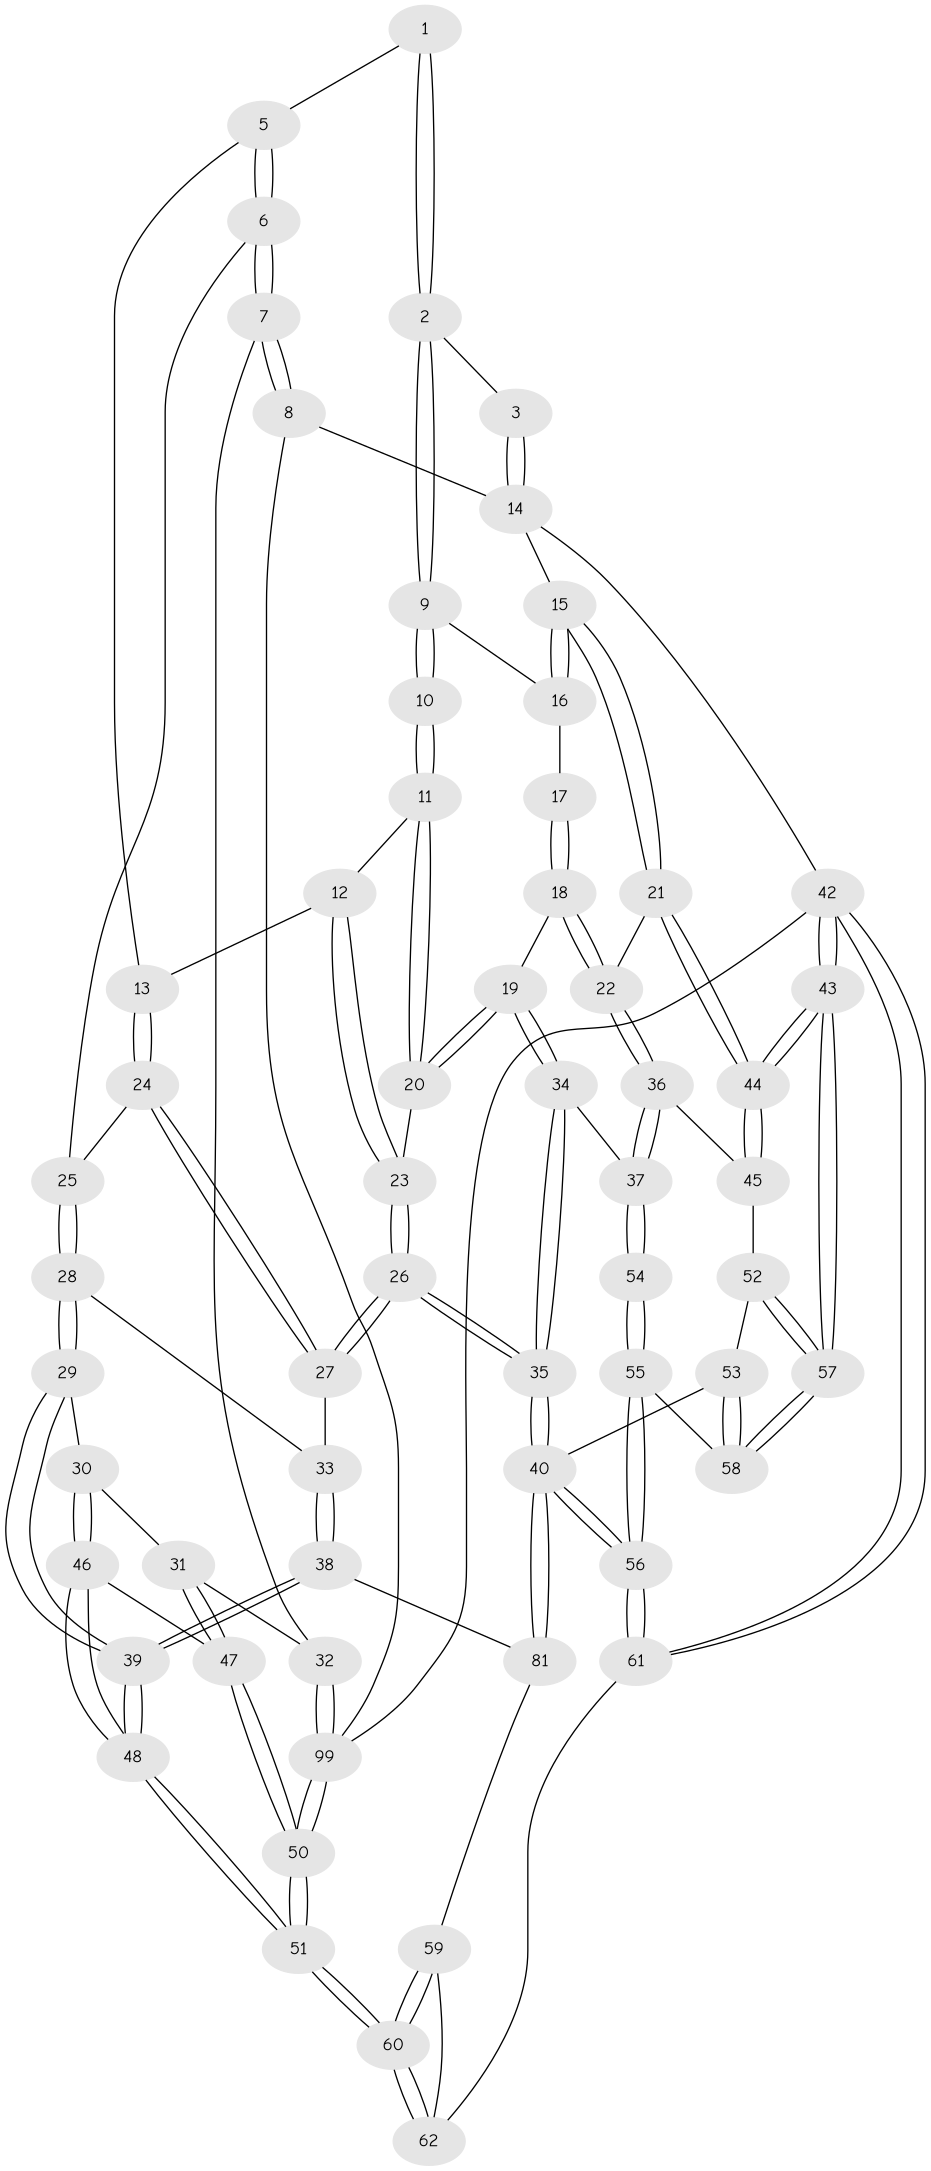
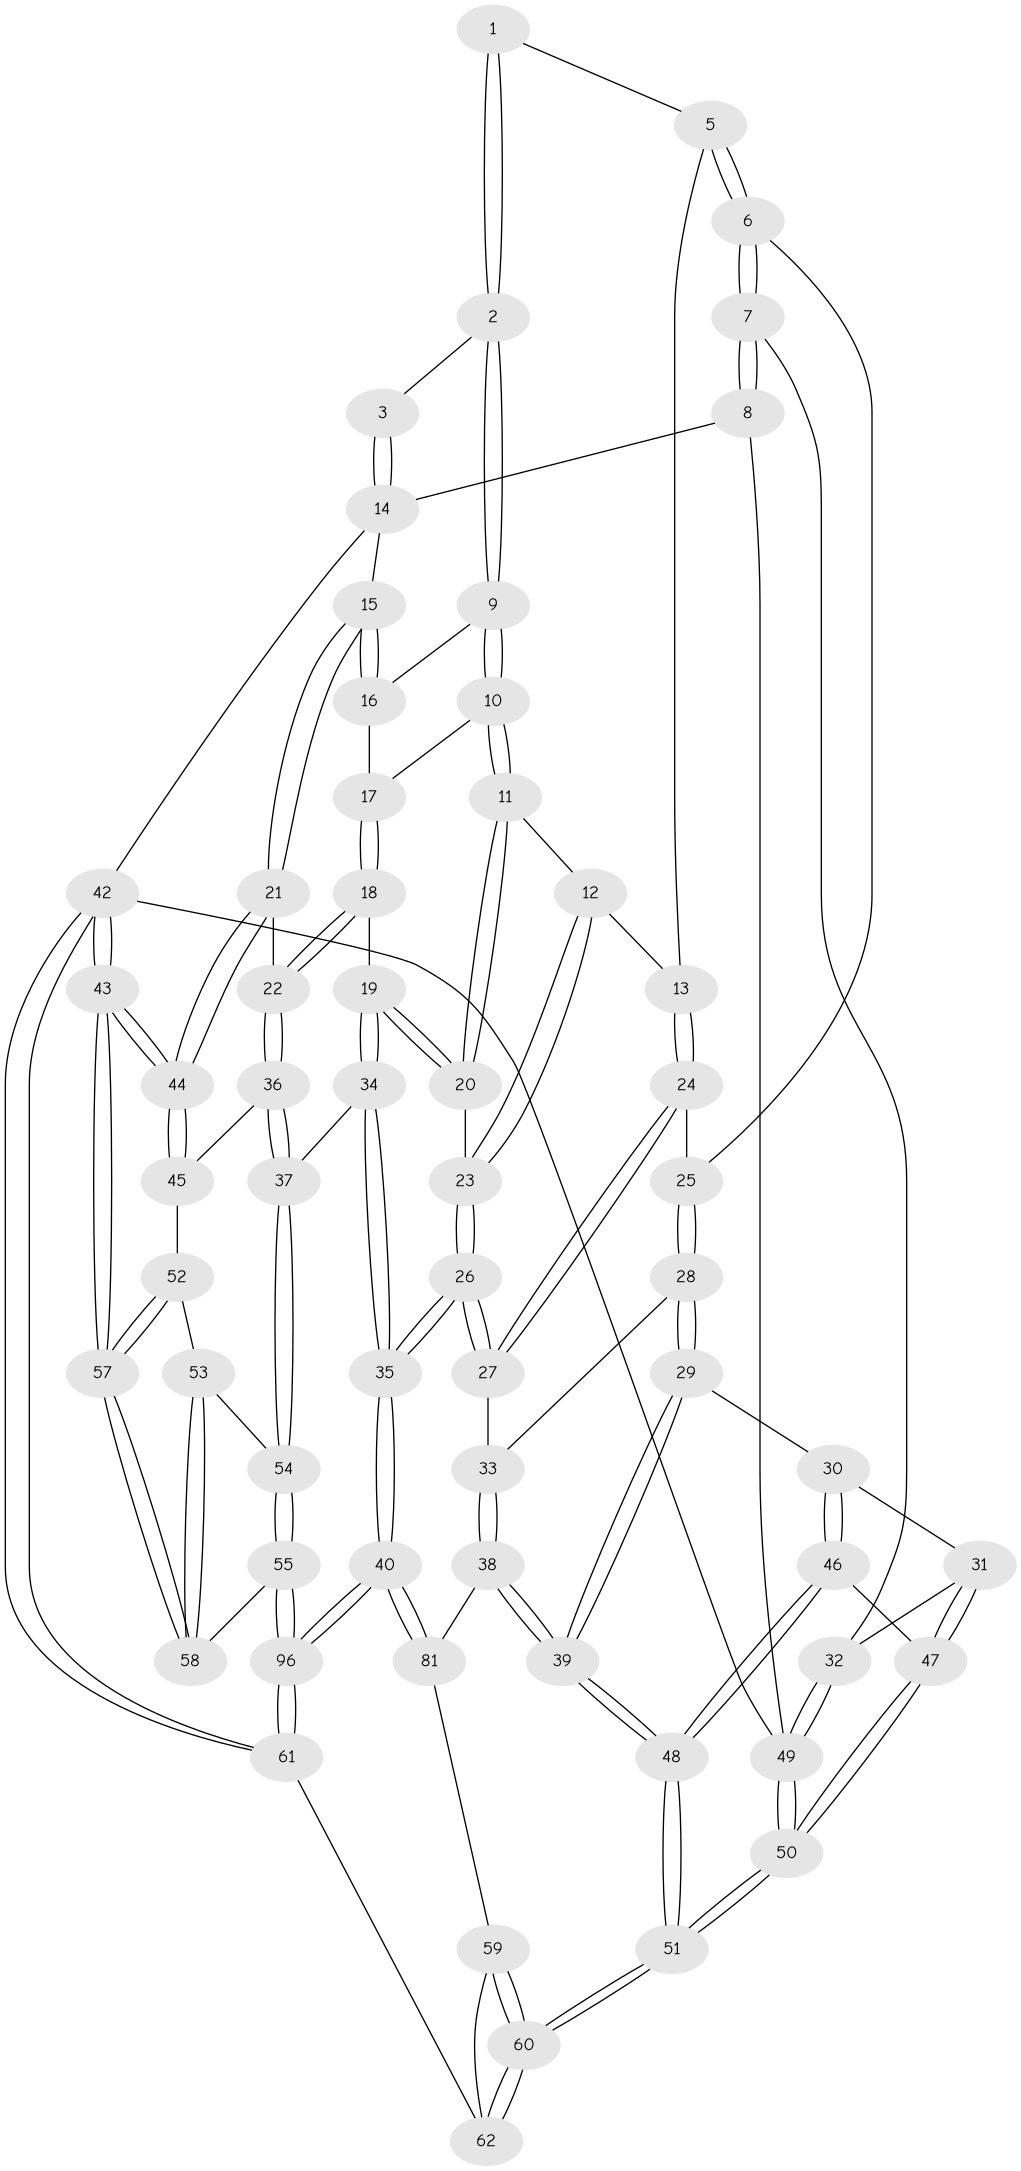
none -> (431, 749)
(653, 1413) -> (241, 1421)
(636, 1565) -> (287, 1661)
(325, 1757) -> (787, 1757)
